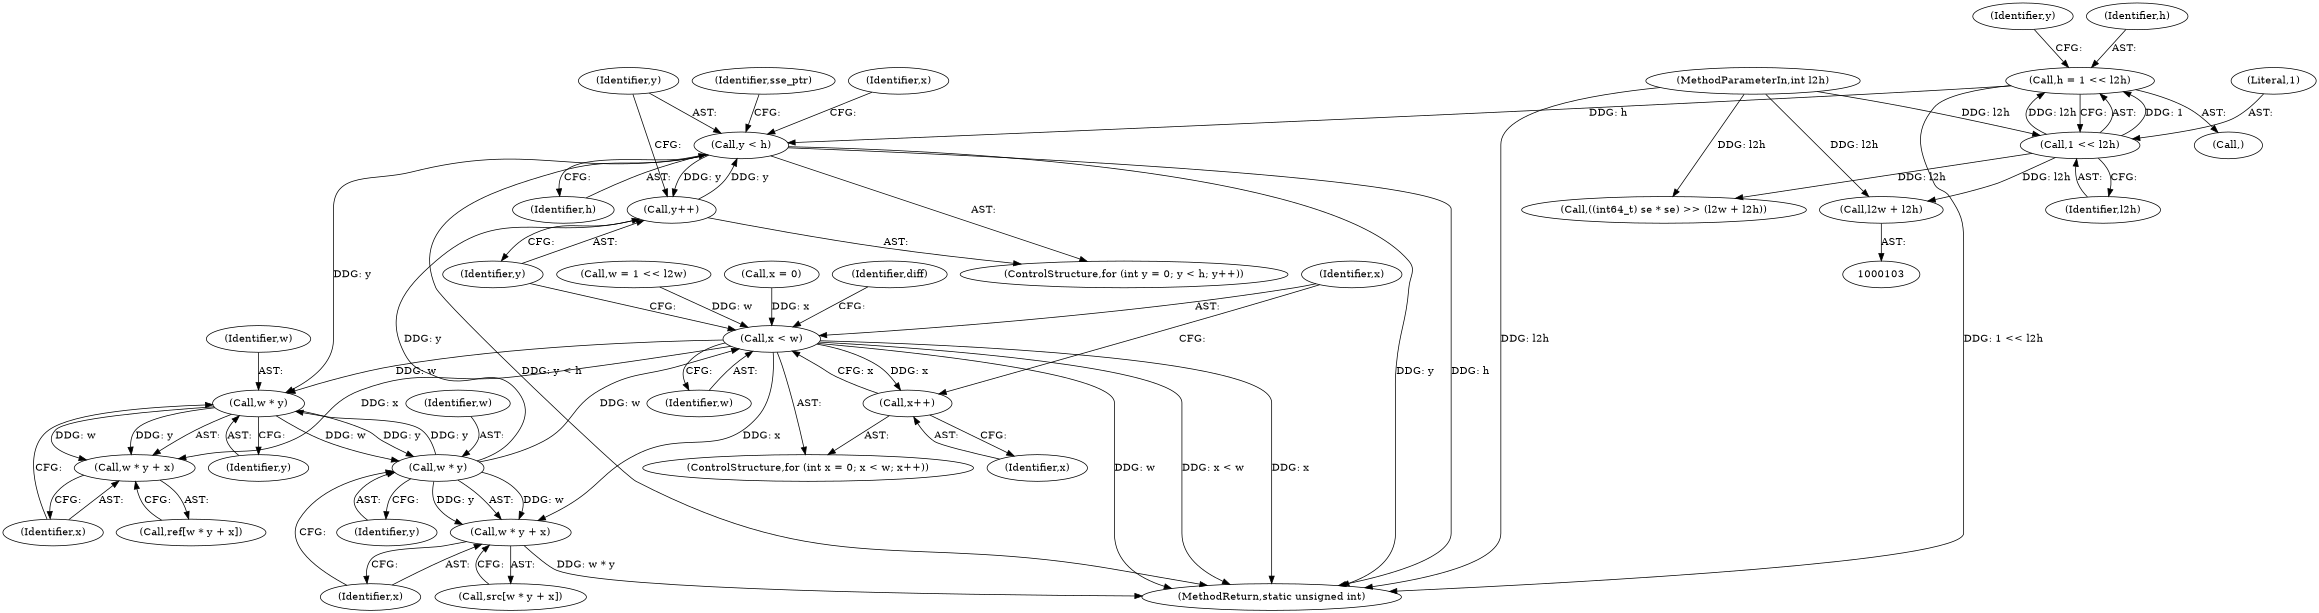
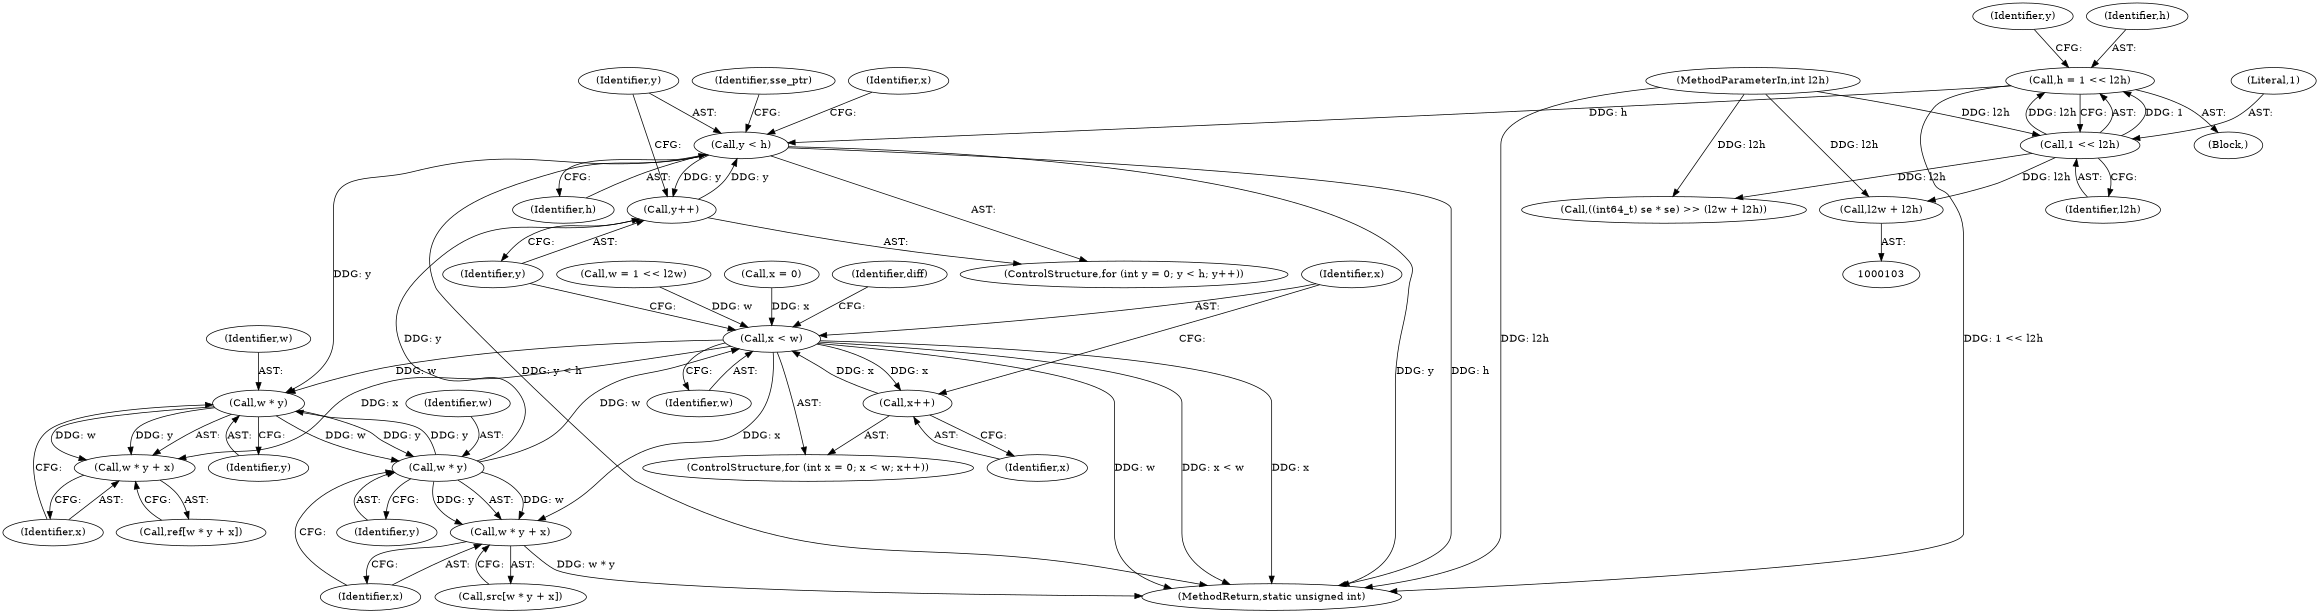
(2228, 145) -> (2228, 145)
(856, 371) -> (856, 371)
